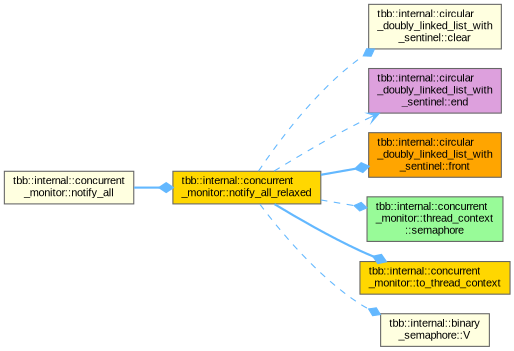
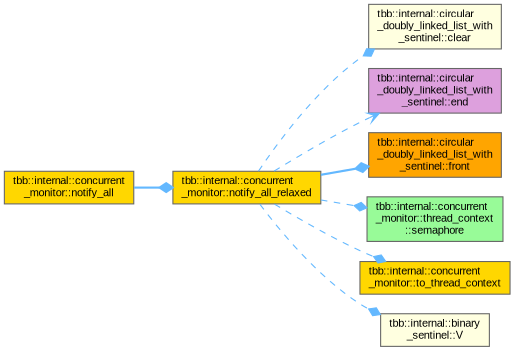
(69, 188) -> (69, 188)
(323, 232) -> (323, 232)
(435, 330) -> (435, 330)
